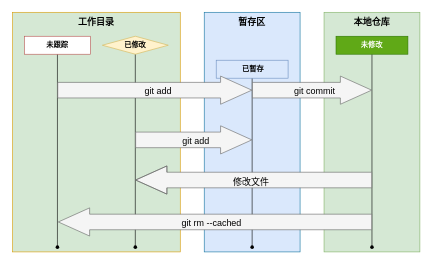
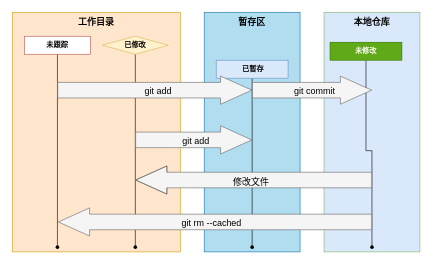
(372, 45) -> (366, 51)
(96, 132) -> (96, 132)
(252, 132) -> (252, 132)
(372, 132) -> (372, 132)
